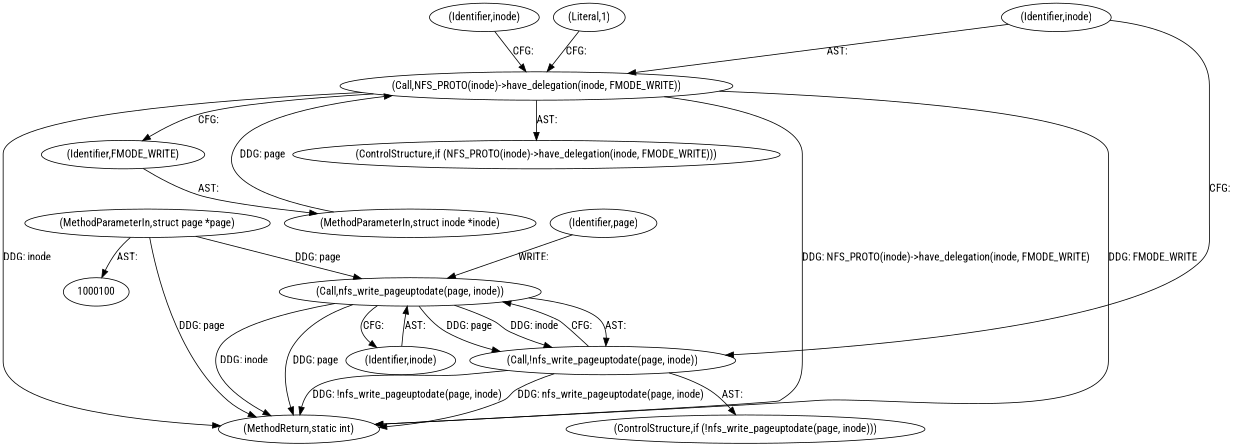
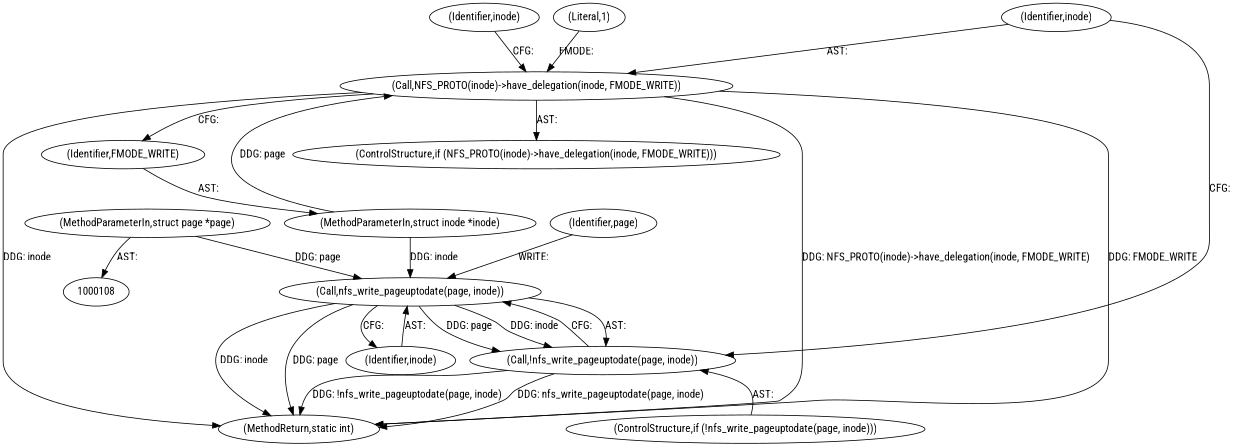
(577, 52) -> (577, 52)
none -> (410, 254)
(96, 292) -> (96, 292)
(181, 337) -> none
(703, 386) -> (742, 383)
